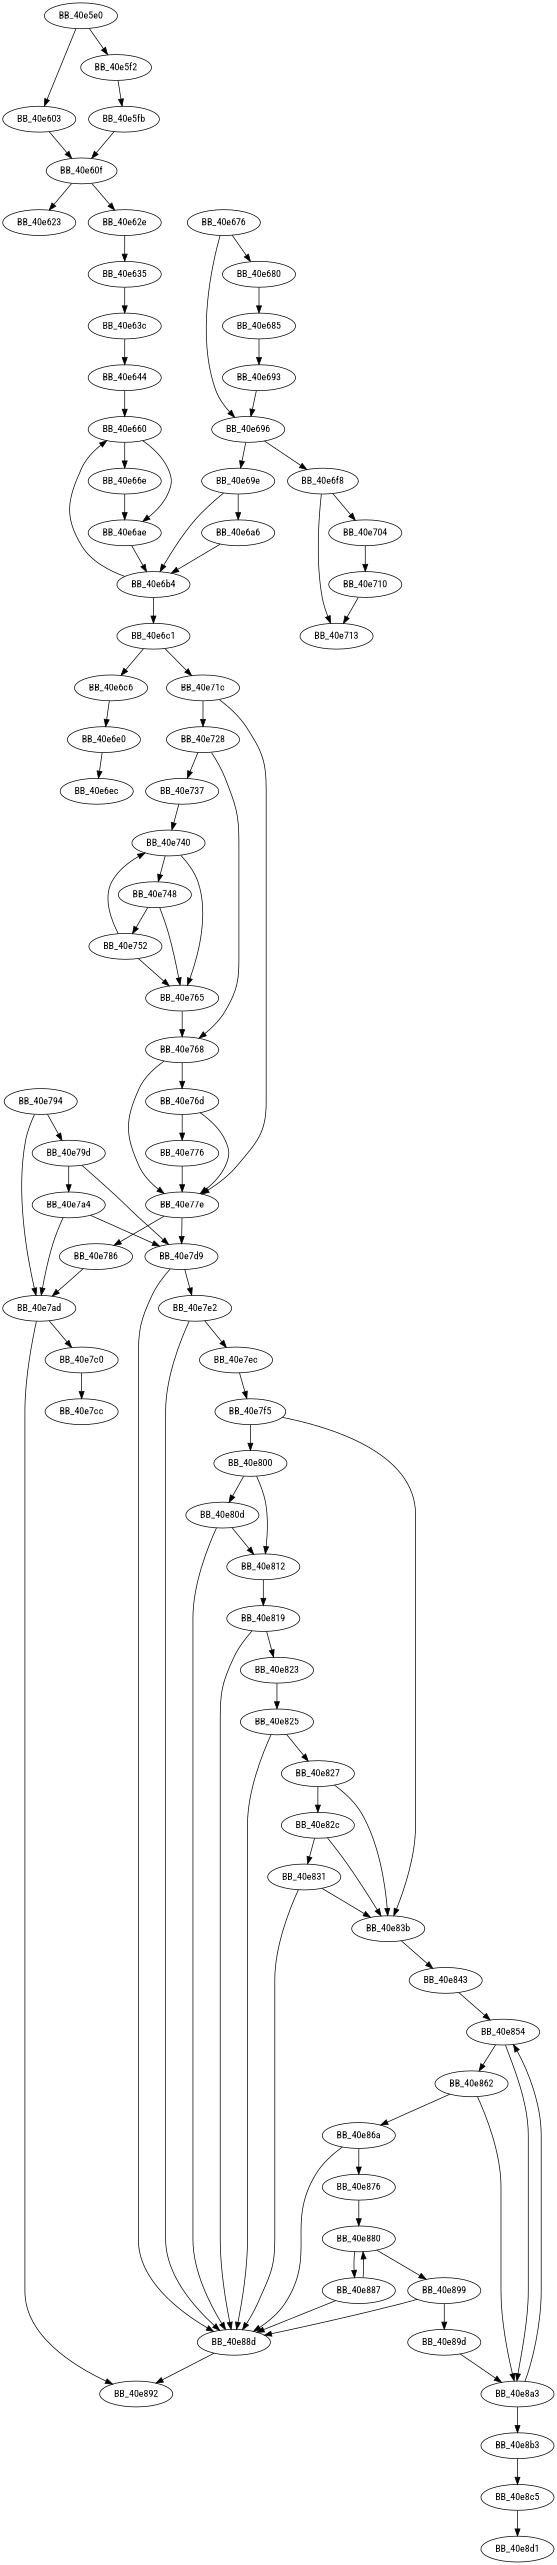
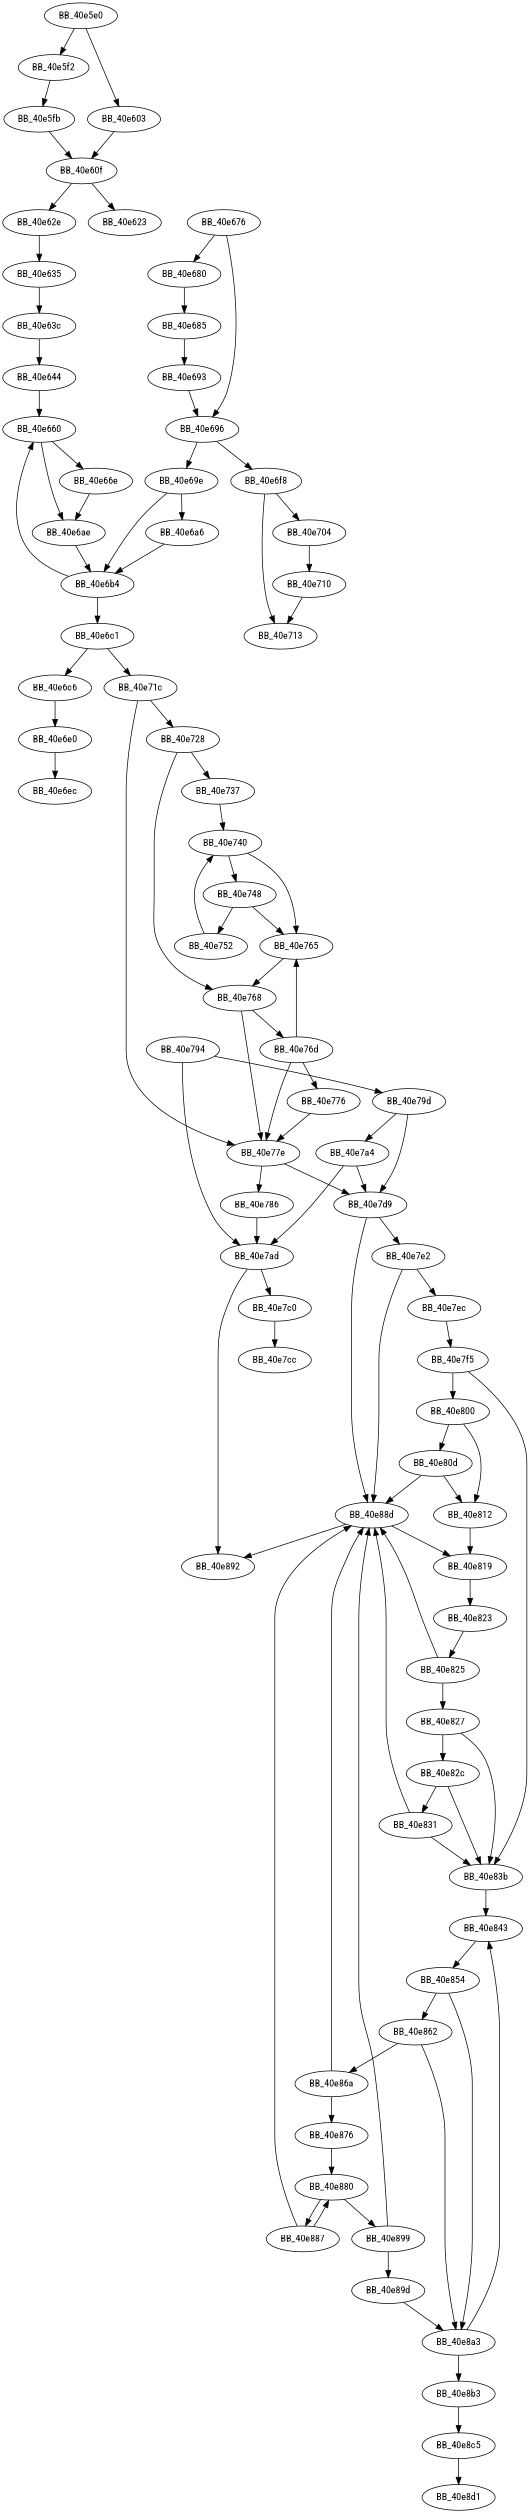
(151, 970) -> (296, 1002)
(220, 1973) -> (418, 1539)
(541, 2215) -> (500, 2142)
